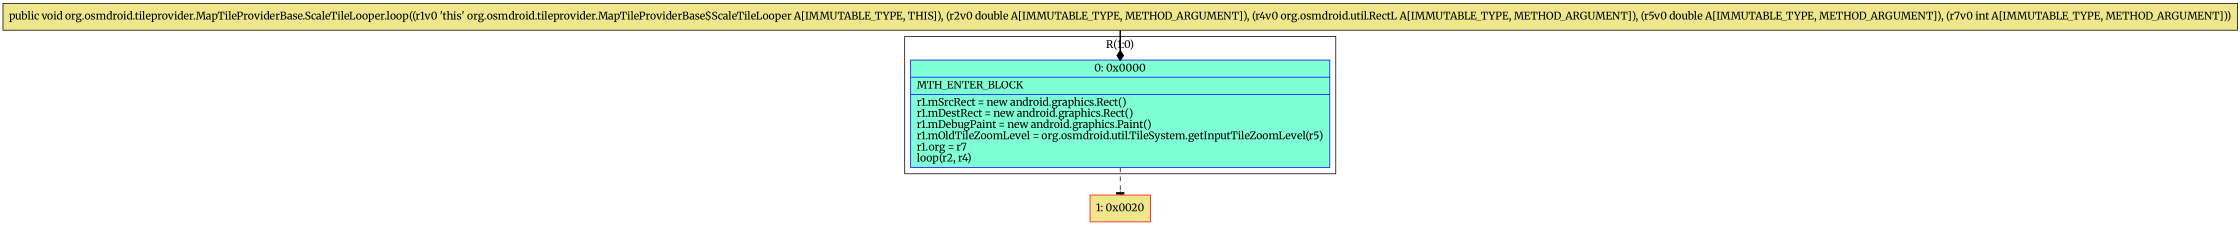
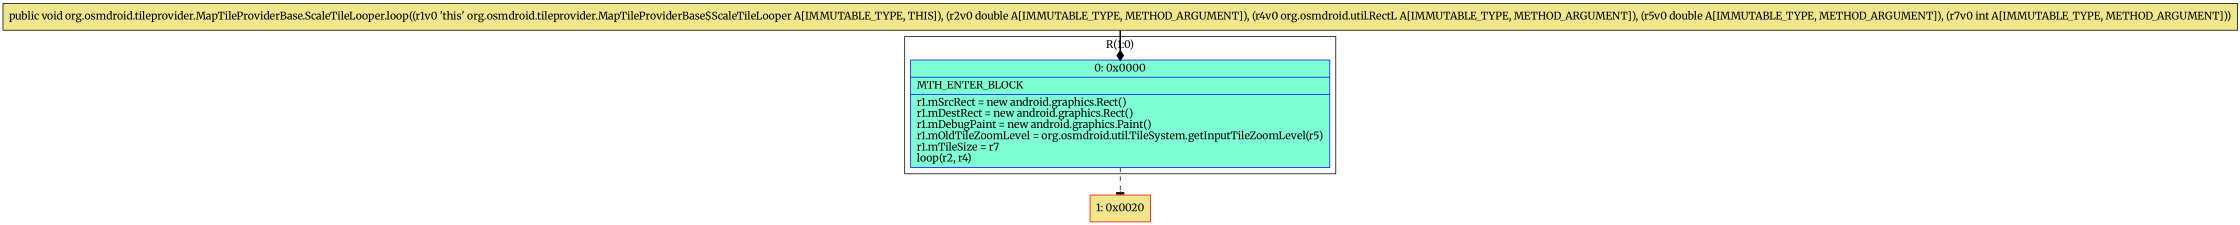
(942, 147) -> (958, 147)
